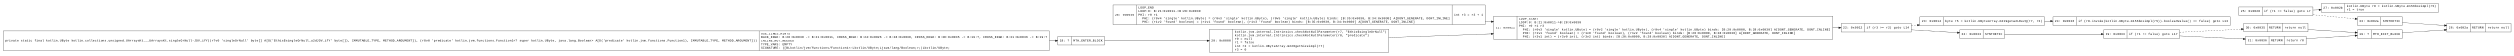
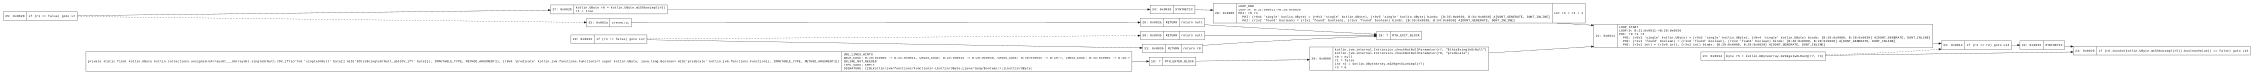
none -> (1173, 9)
(1914, 25) -> (1882, 53)
(2423, 31) -> (1289, 30)
(2053, 34) -> (2068, 46)
